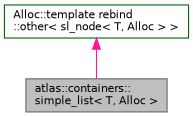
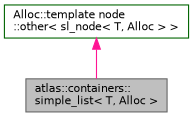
(96, 22) -> (96, 22)
